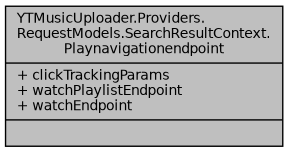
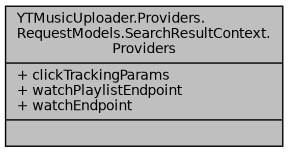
(144, 49) -> (144, 49)
